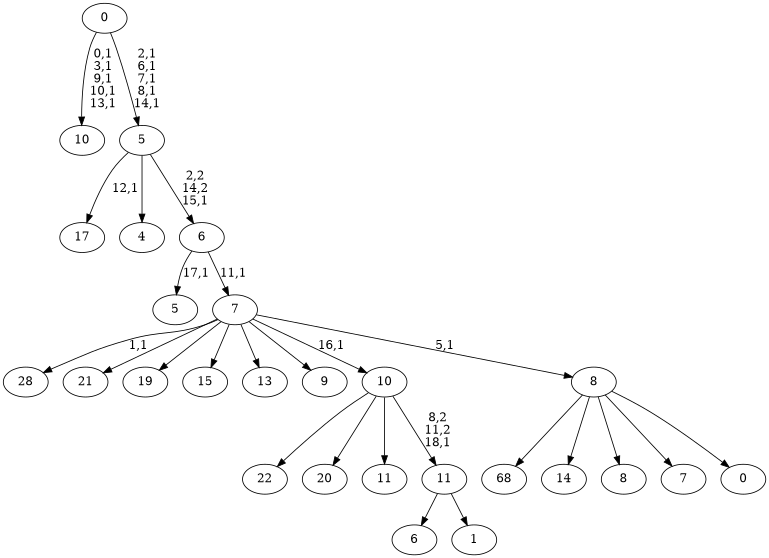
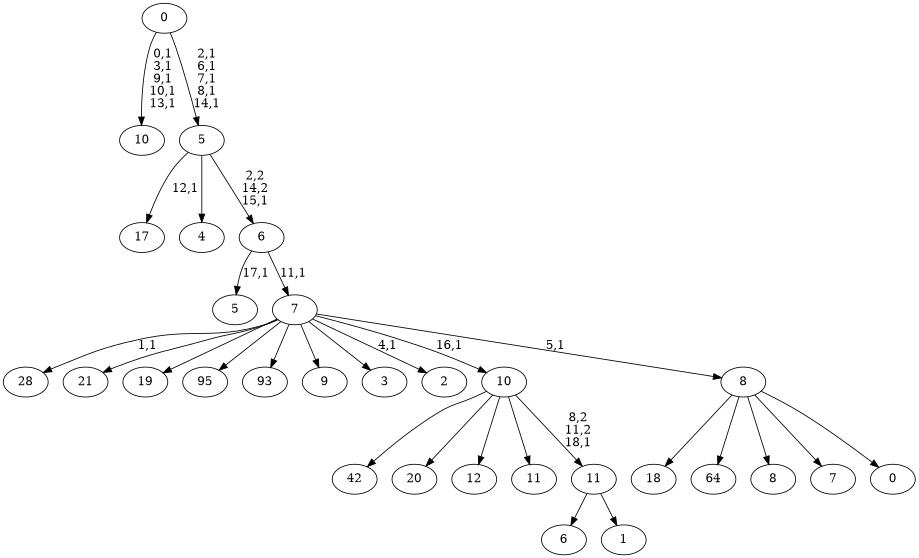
(205, 382) -> (205, 382)
(265, 382) -> (265, 382)
none -> (385, 382)
none -> (444, 382)
(265, 479) -> (355, 479)
none -> (474, 479)
(504, 479) -> (654, 479)
(564, 479) -> (713, 479)
